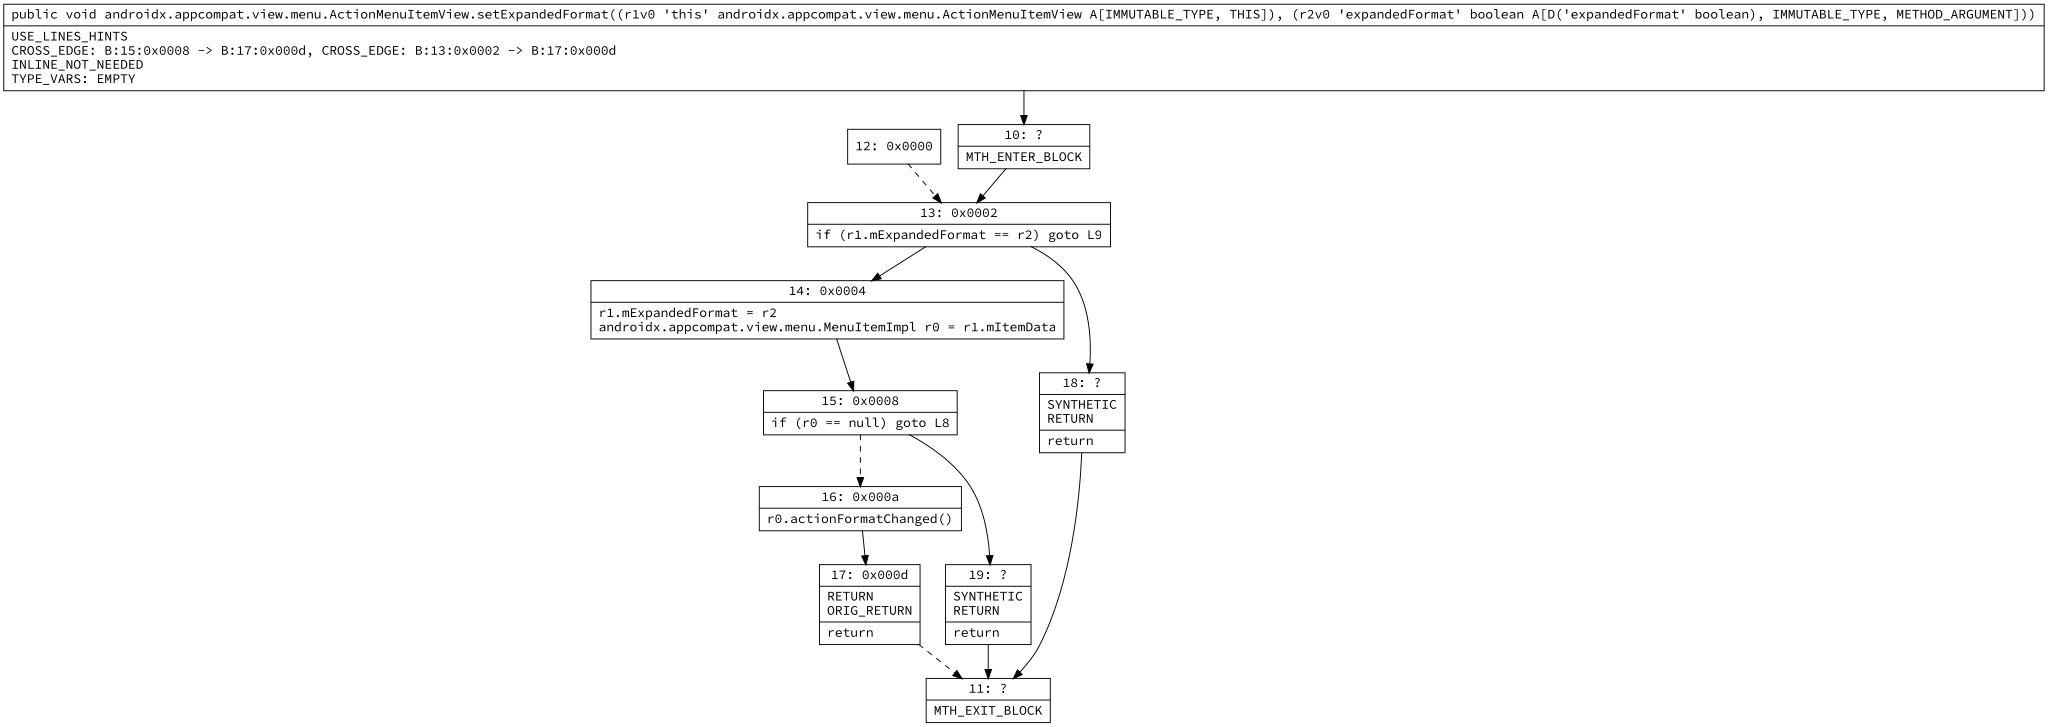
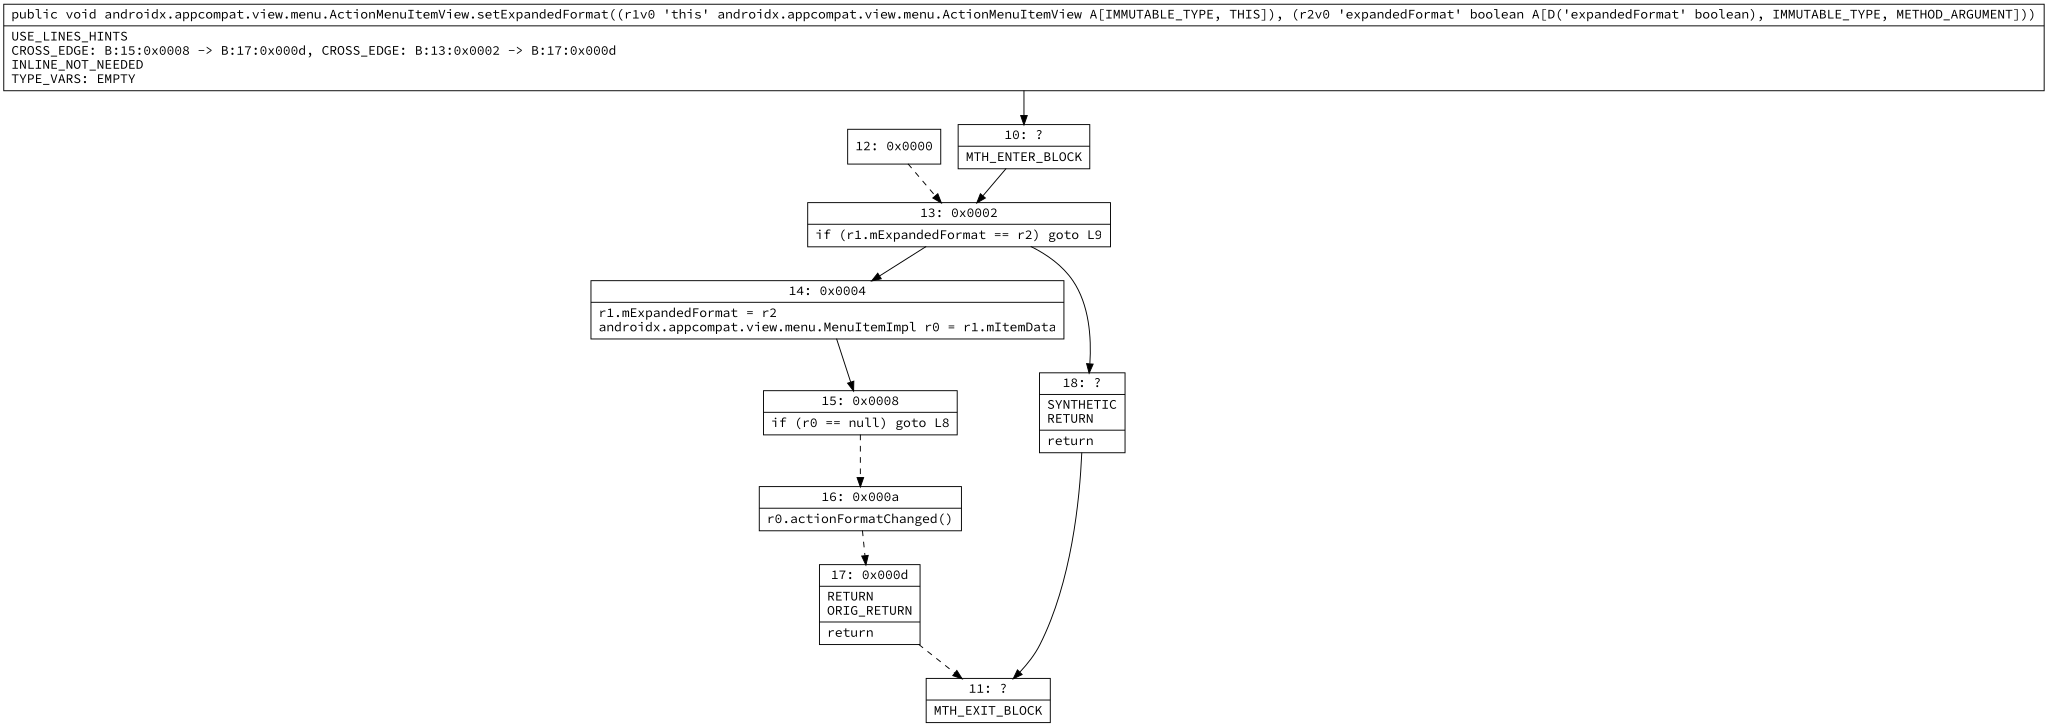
(864, 543) -> (864, 543)
(988, 605) -> none
